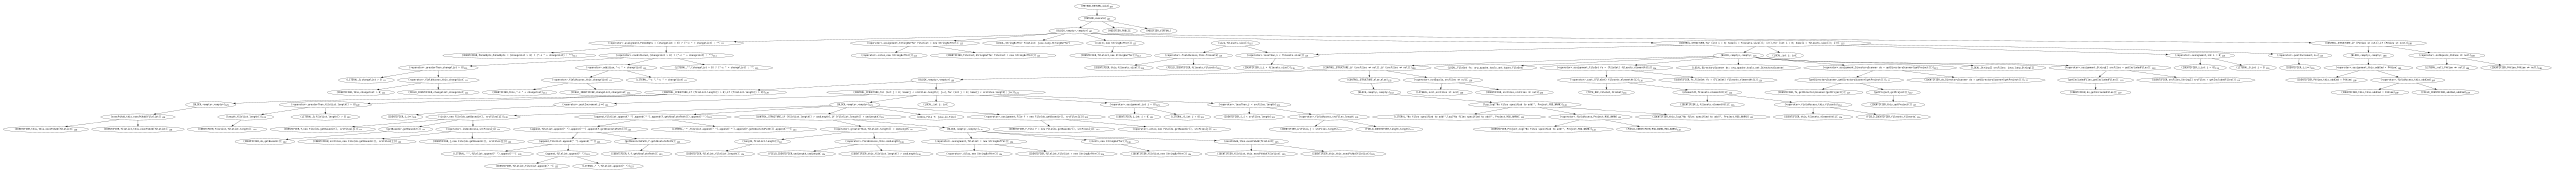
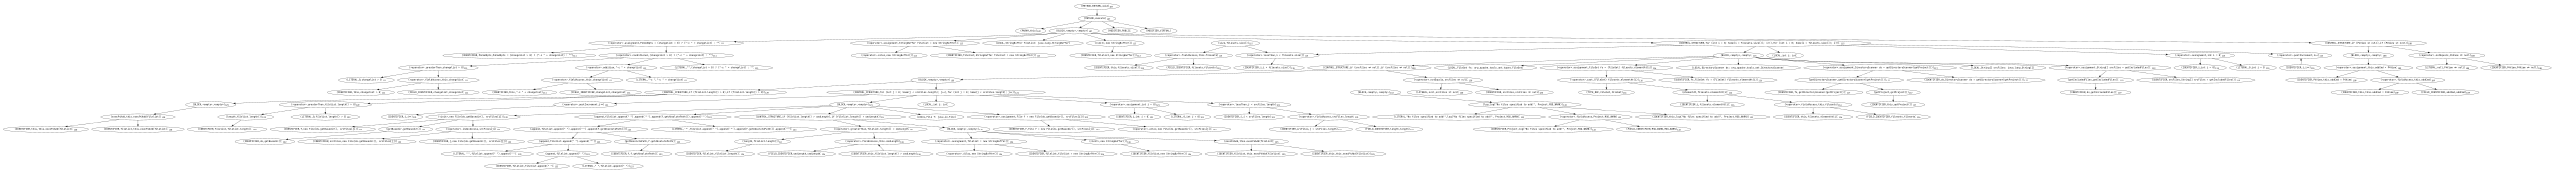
none -> (1031, 31)
(2299, 61) -> (2301, 63)
(1369, 80) -> none
(879, 147) -> (882, 148)
